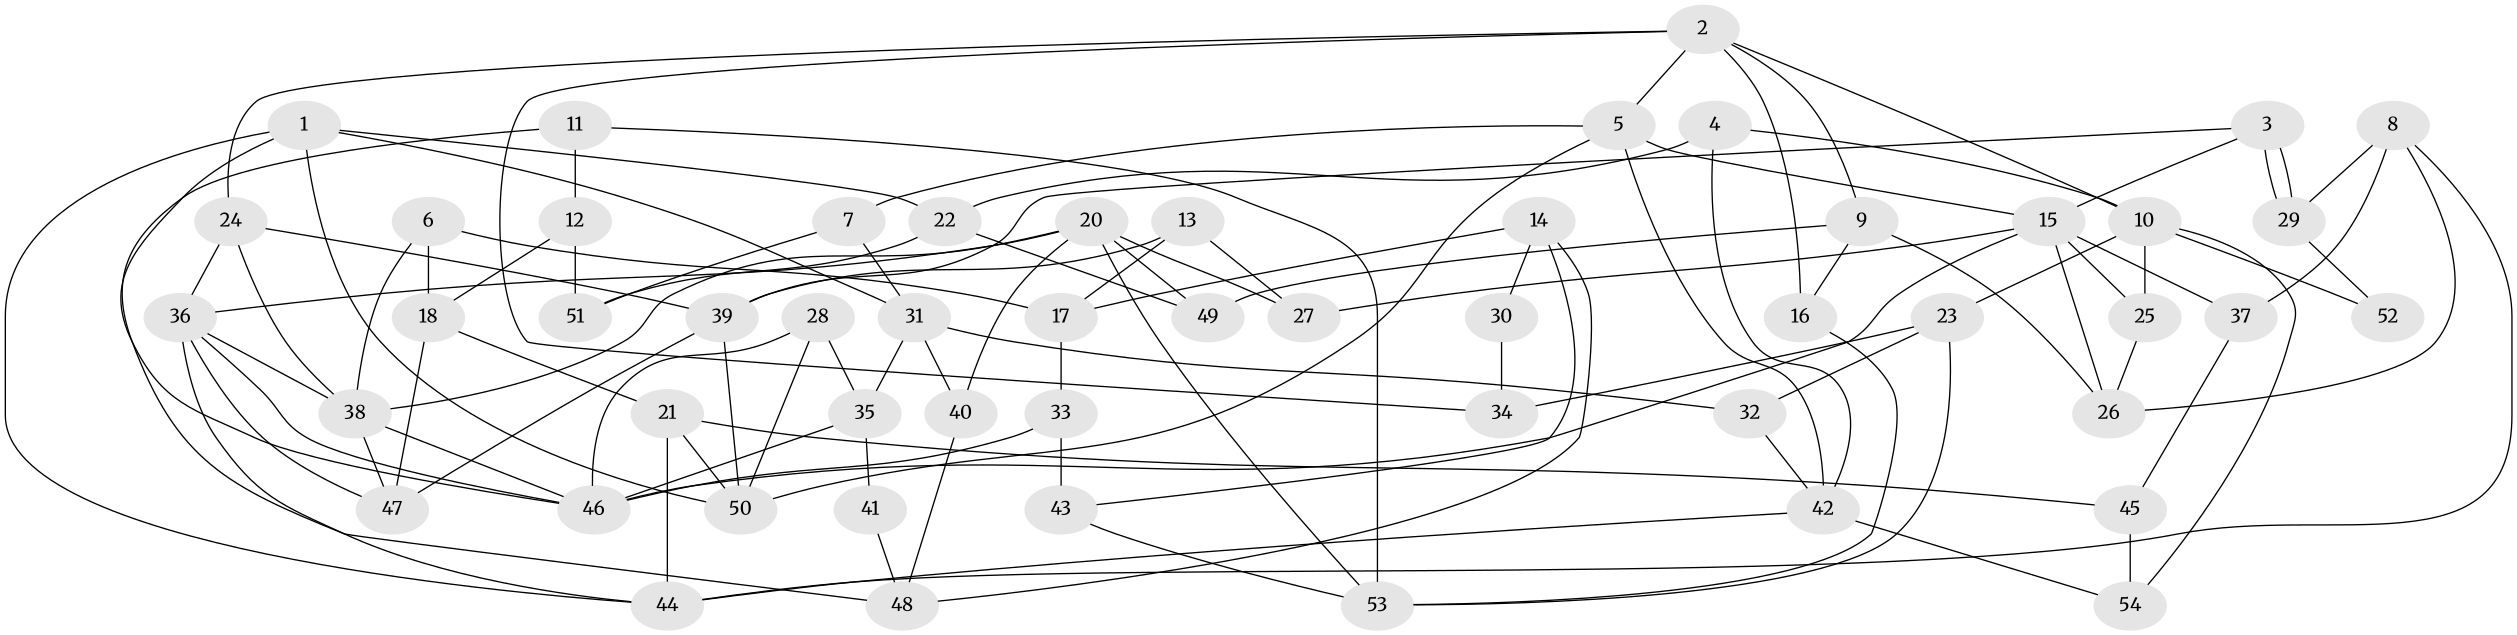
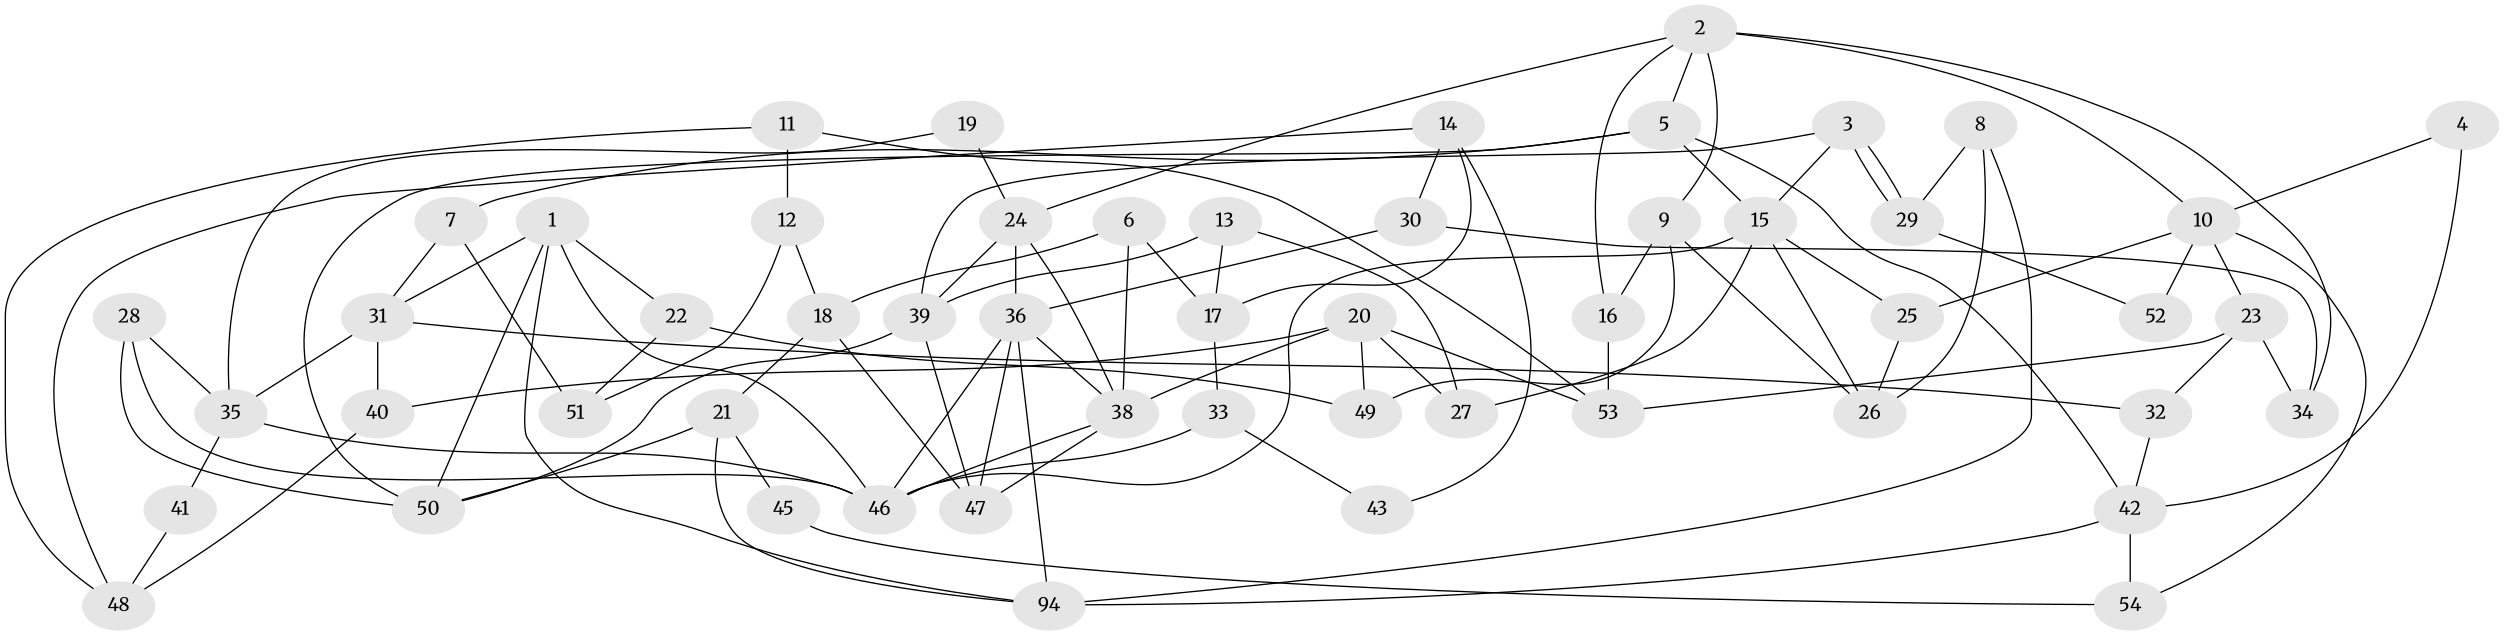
none -> (968, 125)
(1403, 180) -> none
(638, 277) -> (1205, 272)
(2241, 318) -> none
(1273, 580) -> none
(667, 606) -> (1049, 606)
